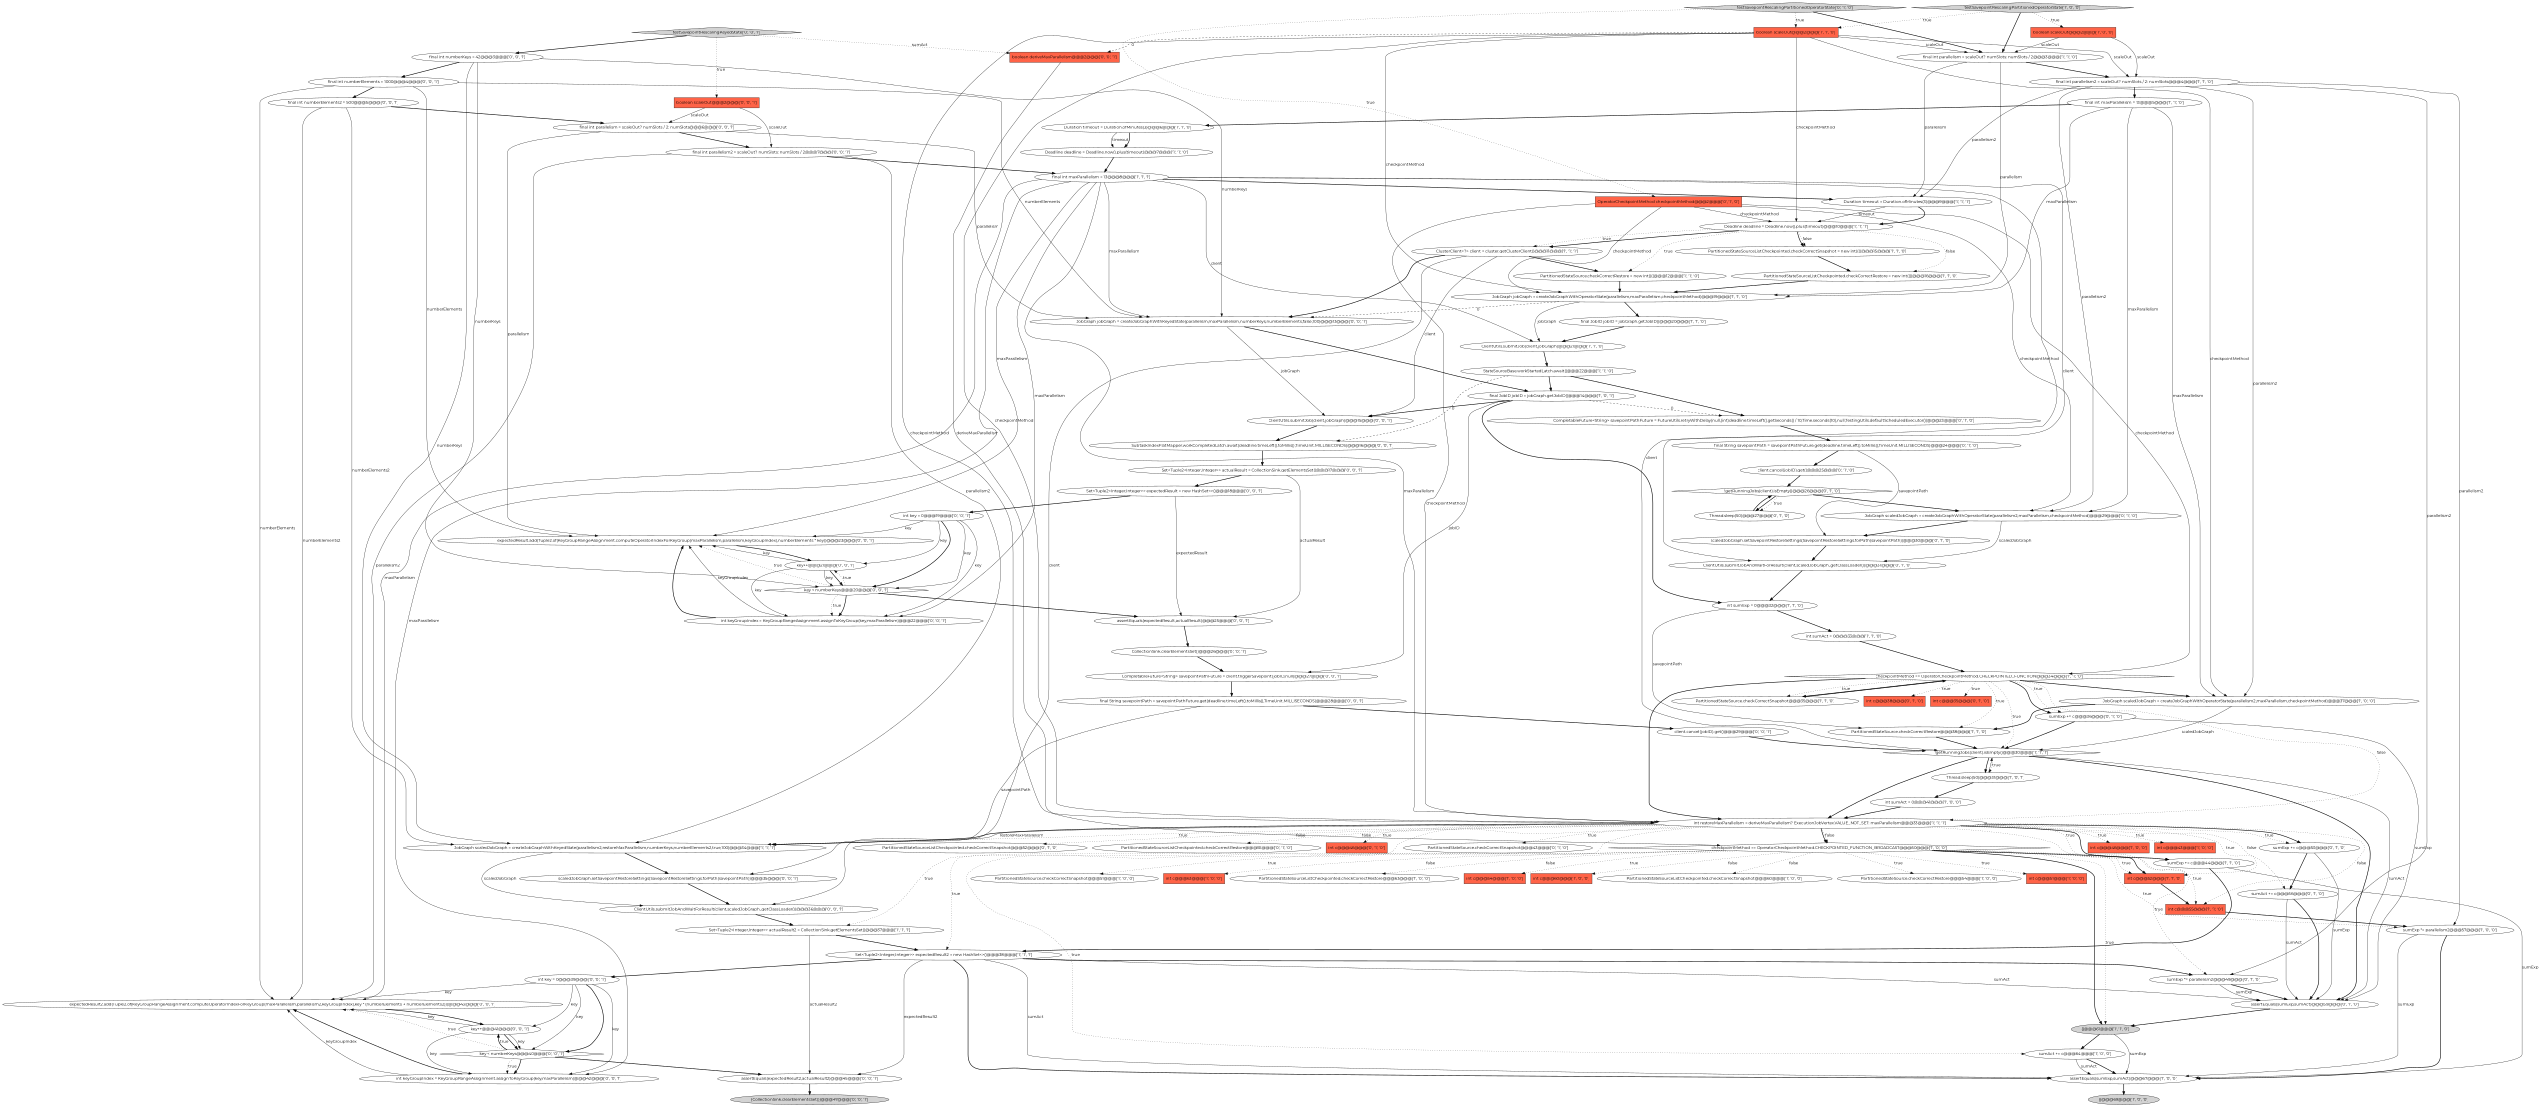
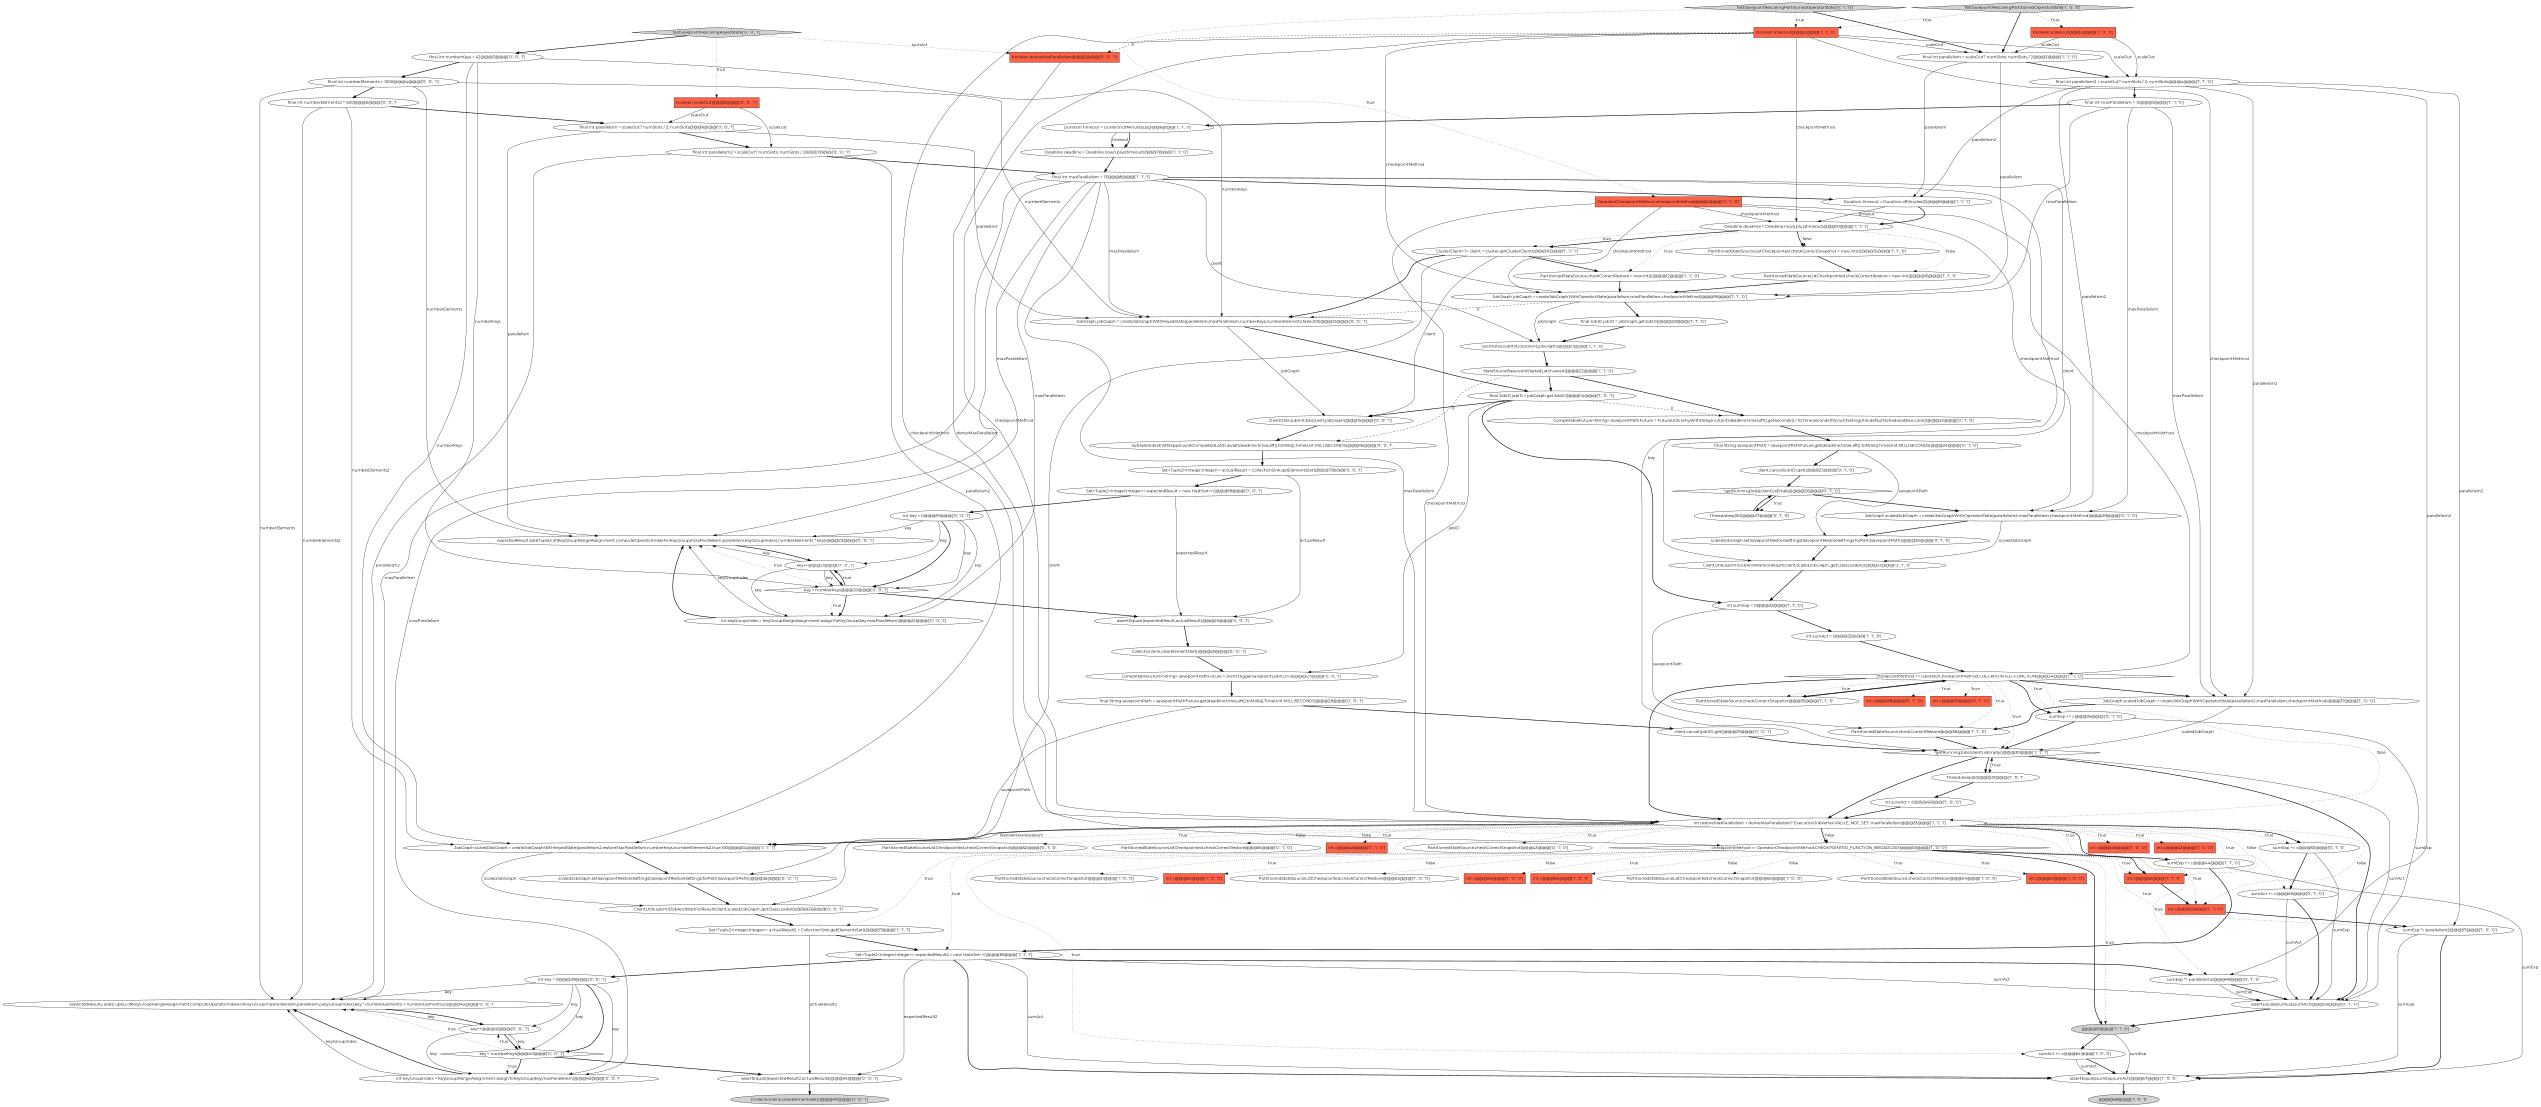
(1652, 458) -> (1652, 458)
(842, 578) -> (842, 578)
(501, 1045) -> (501, 1045)
